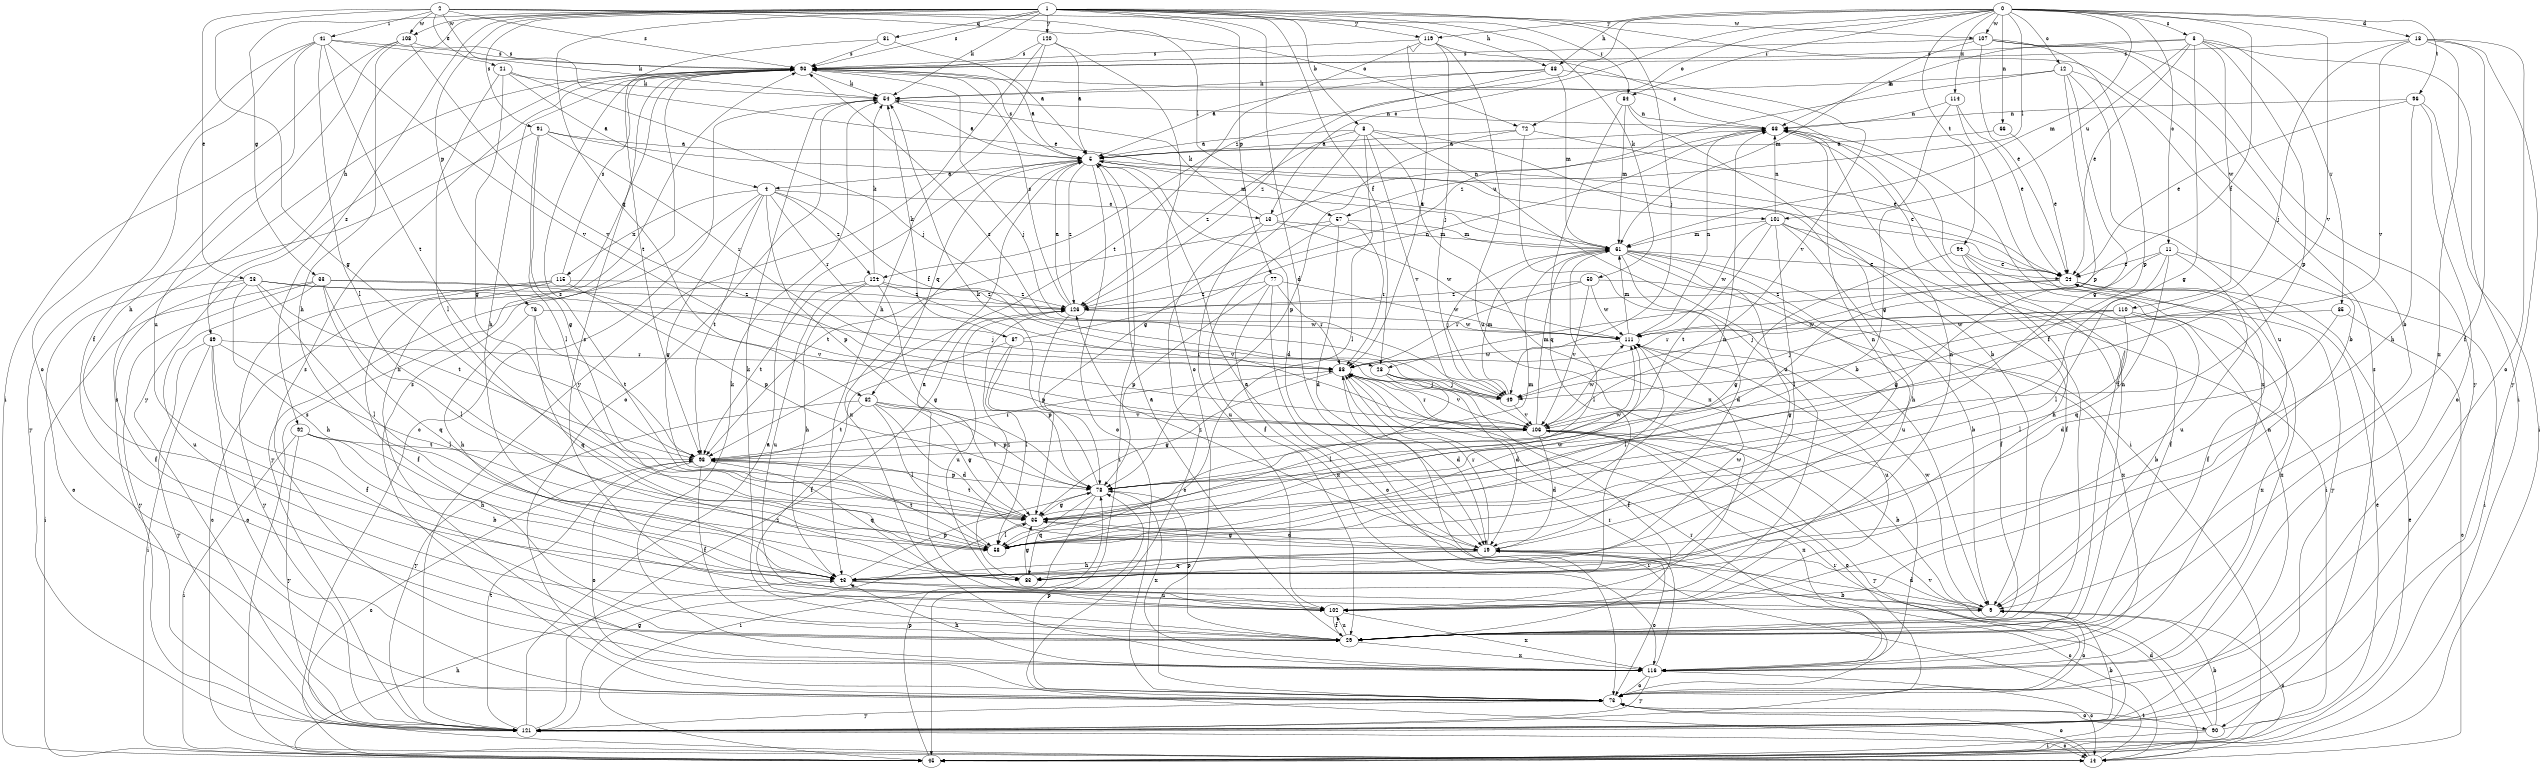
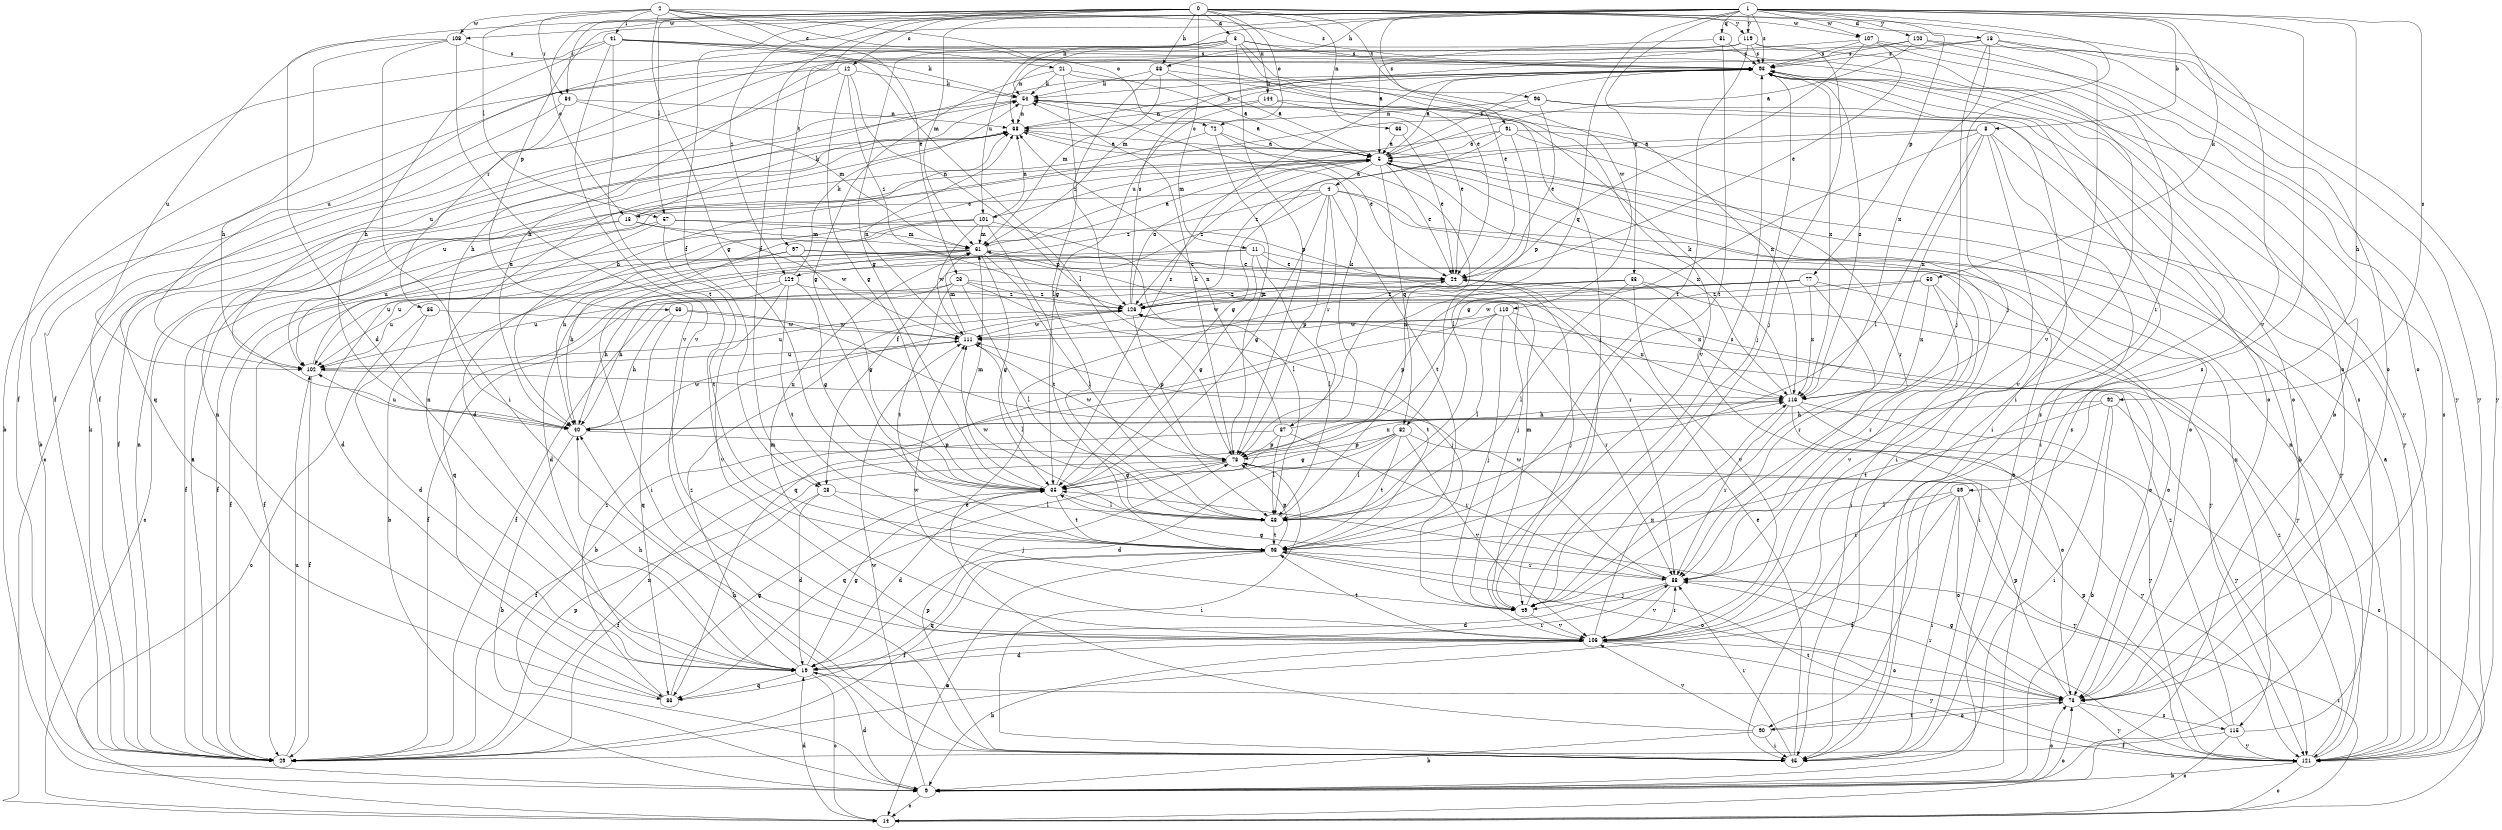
(2168, 24) -> (1221, 24)
(1955, 99) -> (1268, 99)
(606, 136) -> (1235, 113)
(1960, 250) -> (795, 250)
(534, 310) -> (678, 310)
(1486, 353) -> (1347, 402)
(1683, 548) -> (1003, 367)
(843, 581) -> (577, 430)
(668, 680) -> (2151, 716)
